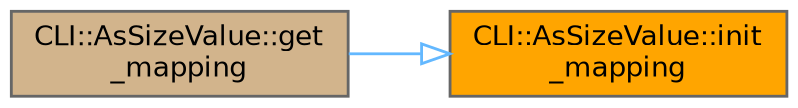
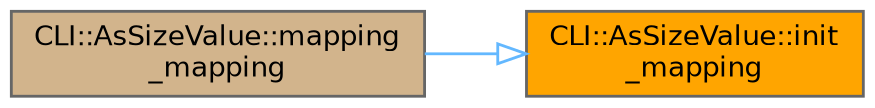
(180, 54) -> (218, 54)
